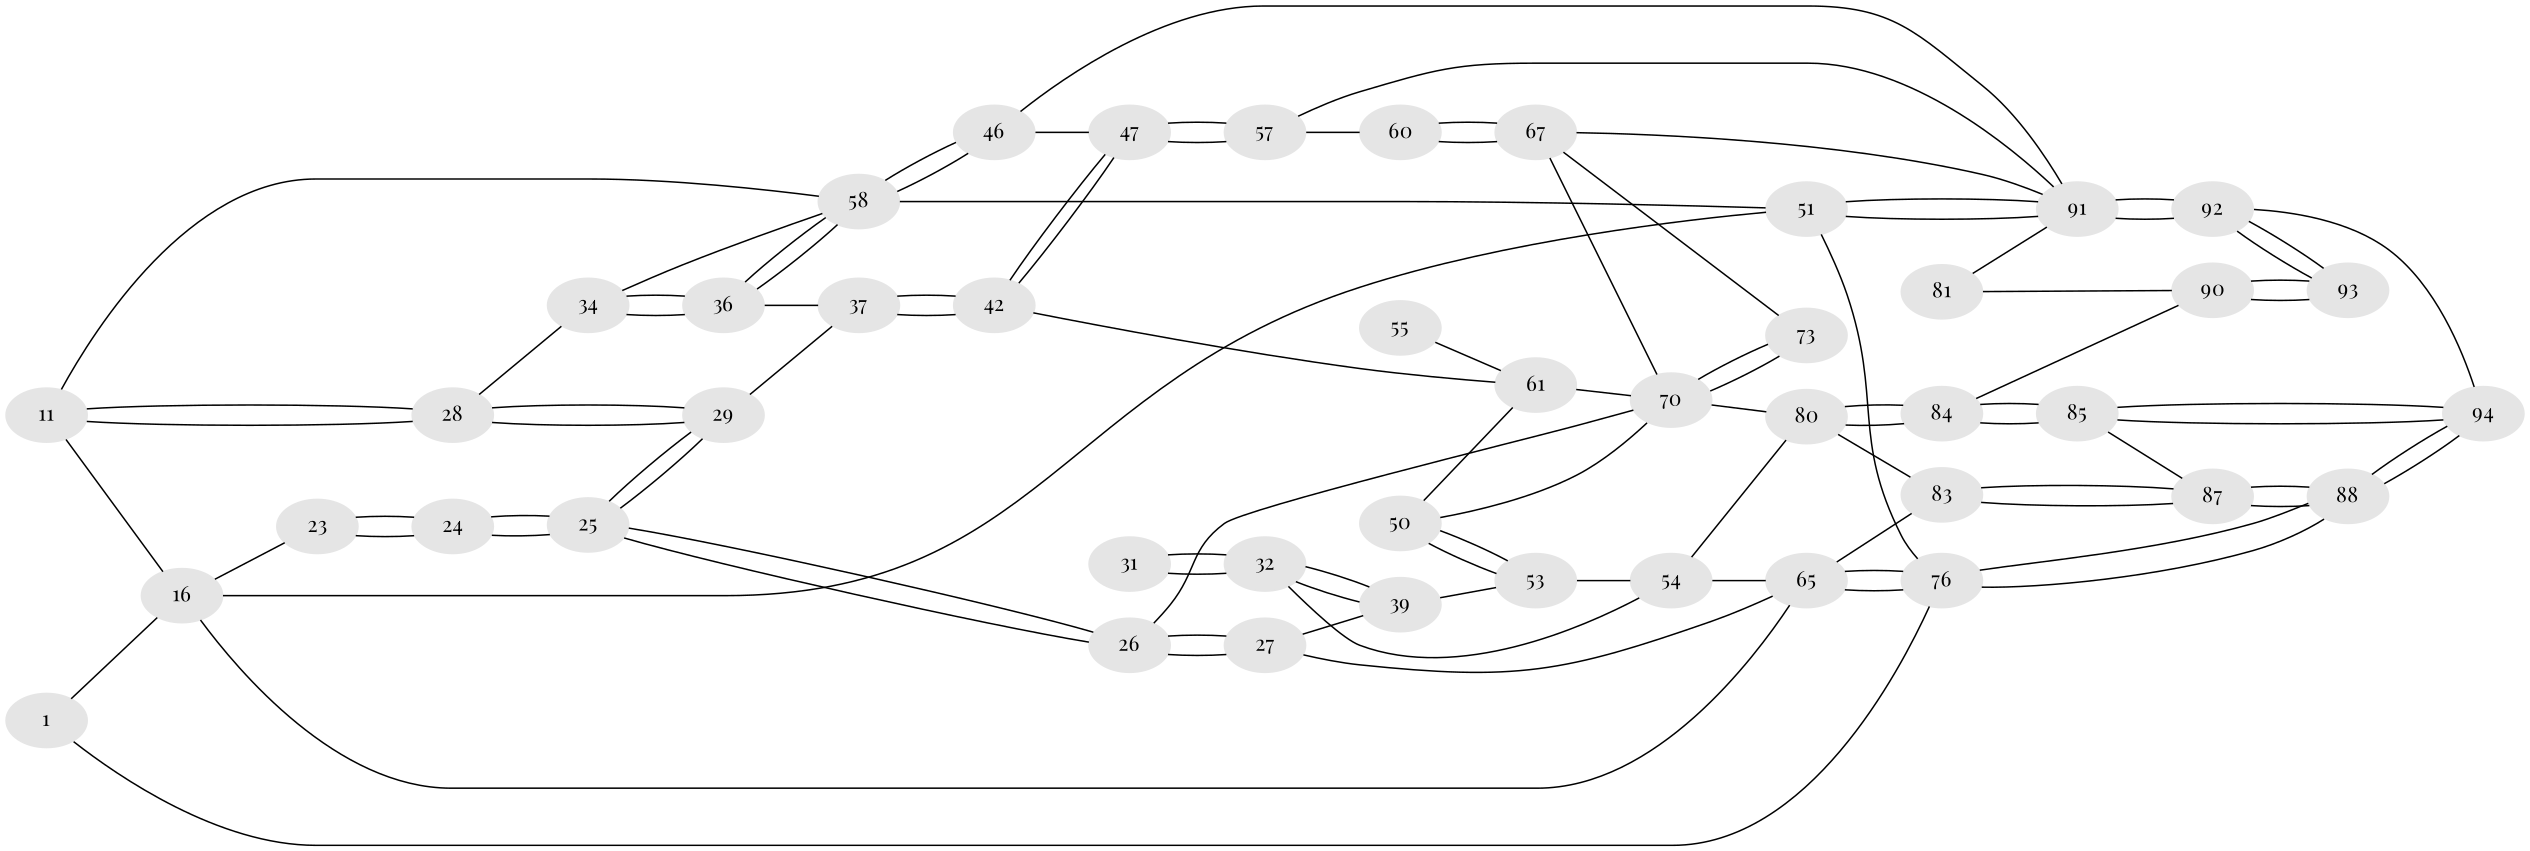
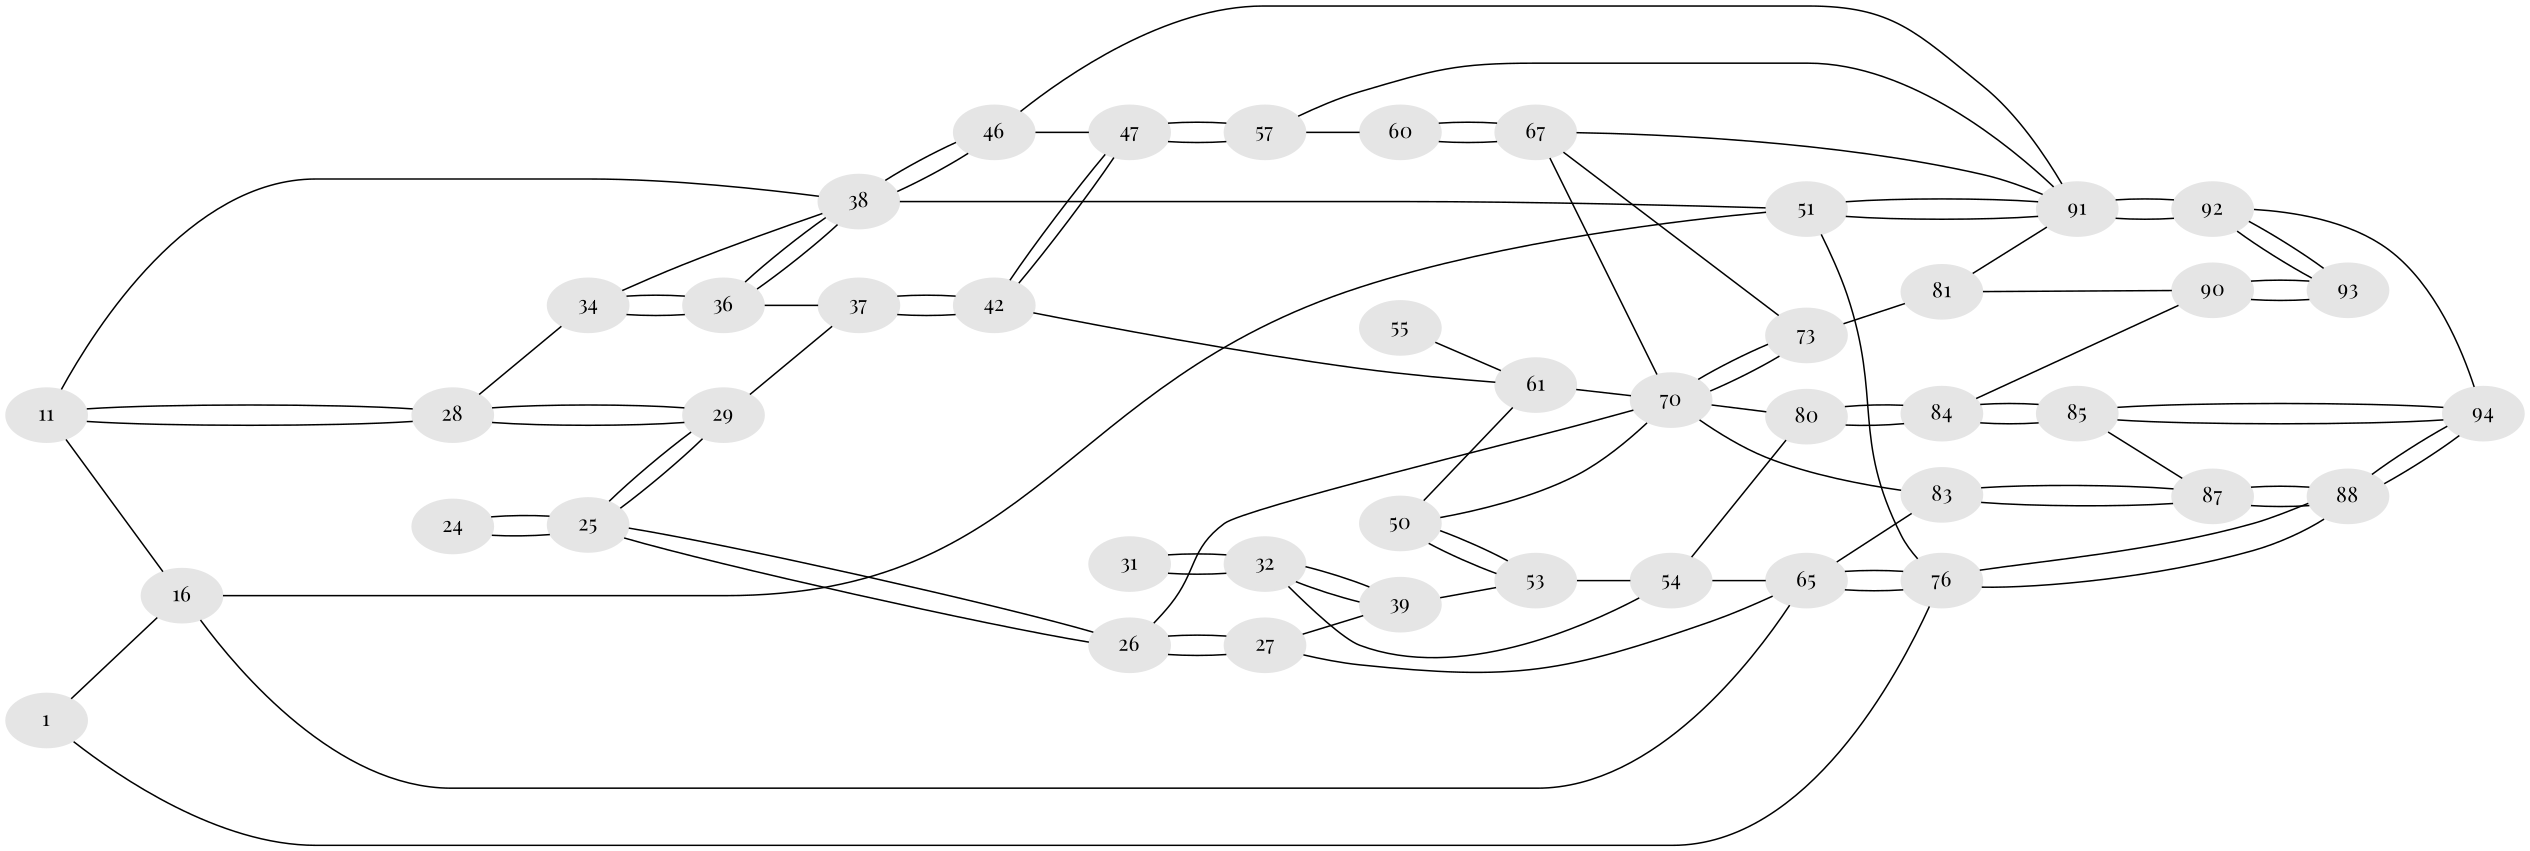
(859, 202) -> (859, 202)
none -> (1874, 314)
(1863, 449) -> (1796, 468)
(317, 526) -> none
